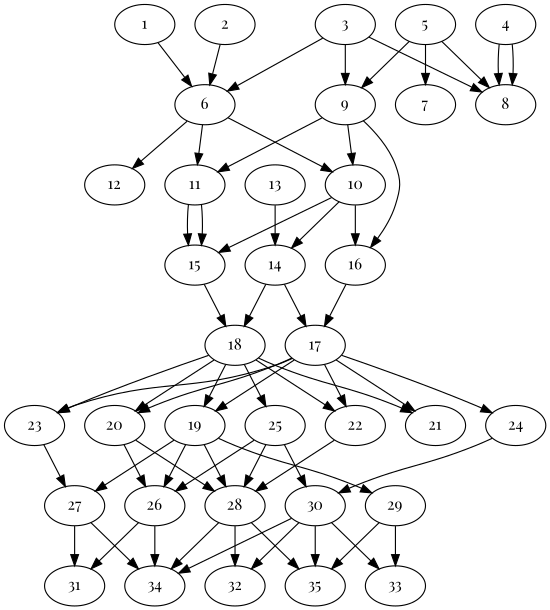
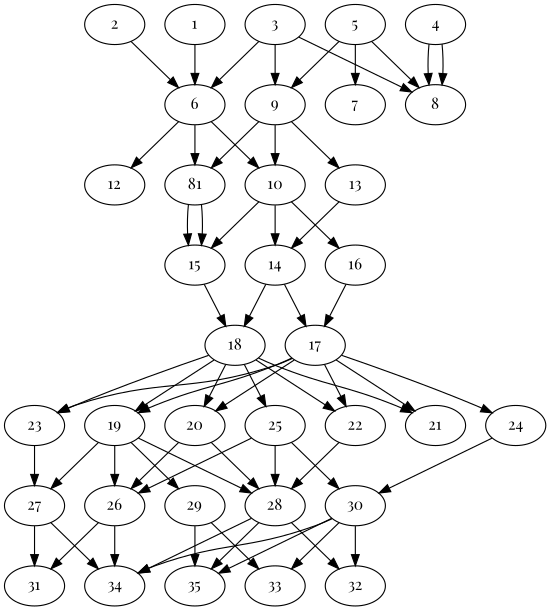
(399, 176) -> (311, 141)
(195, 185) -> (195, 185)
